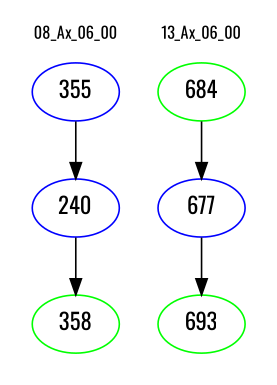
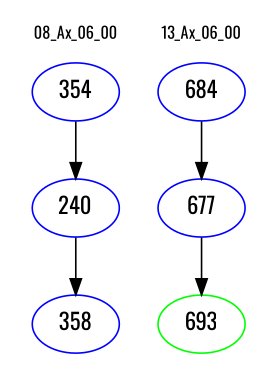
(76, 92) -> (76, 92)
(202, 92) -> (202, 92)
(76, 324) -> (76, 324)
